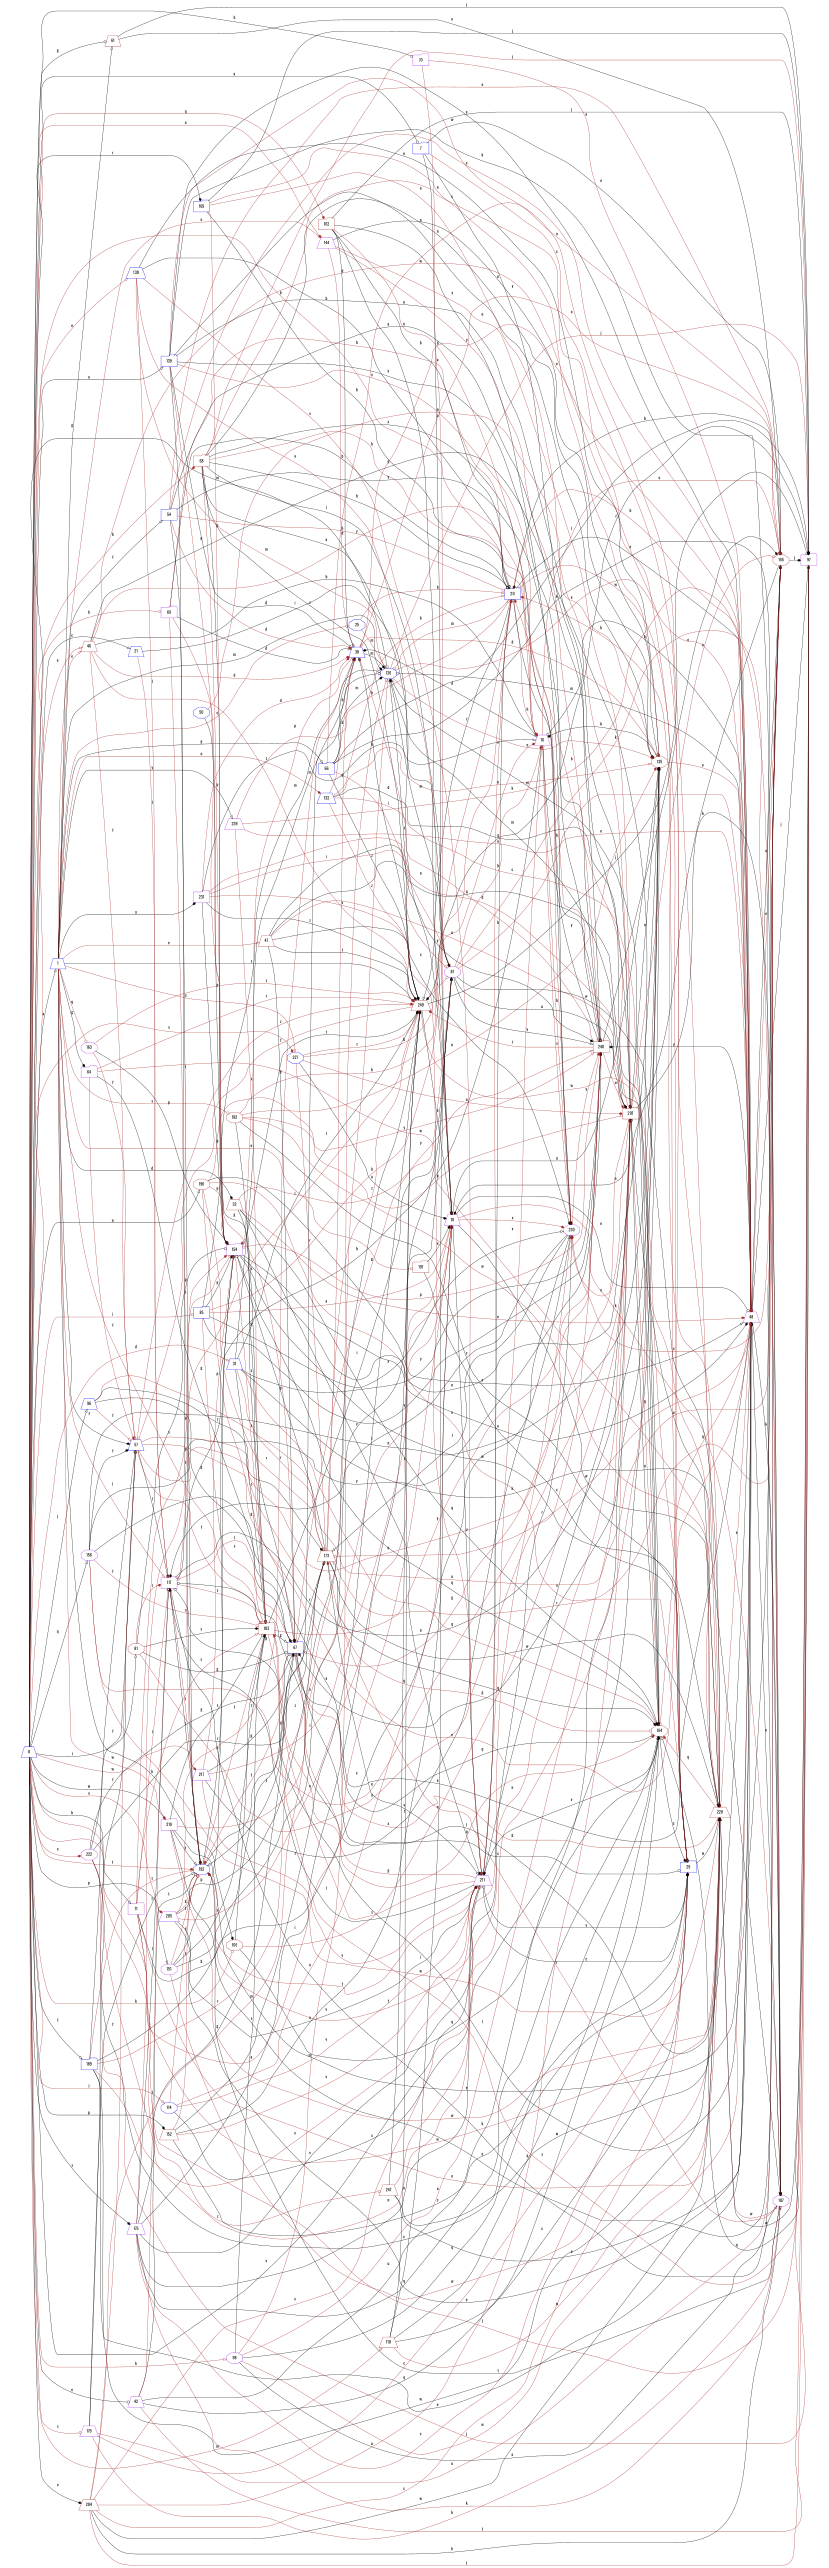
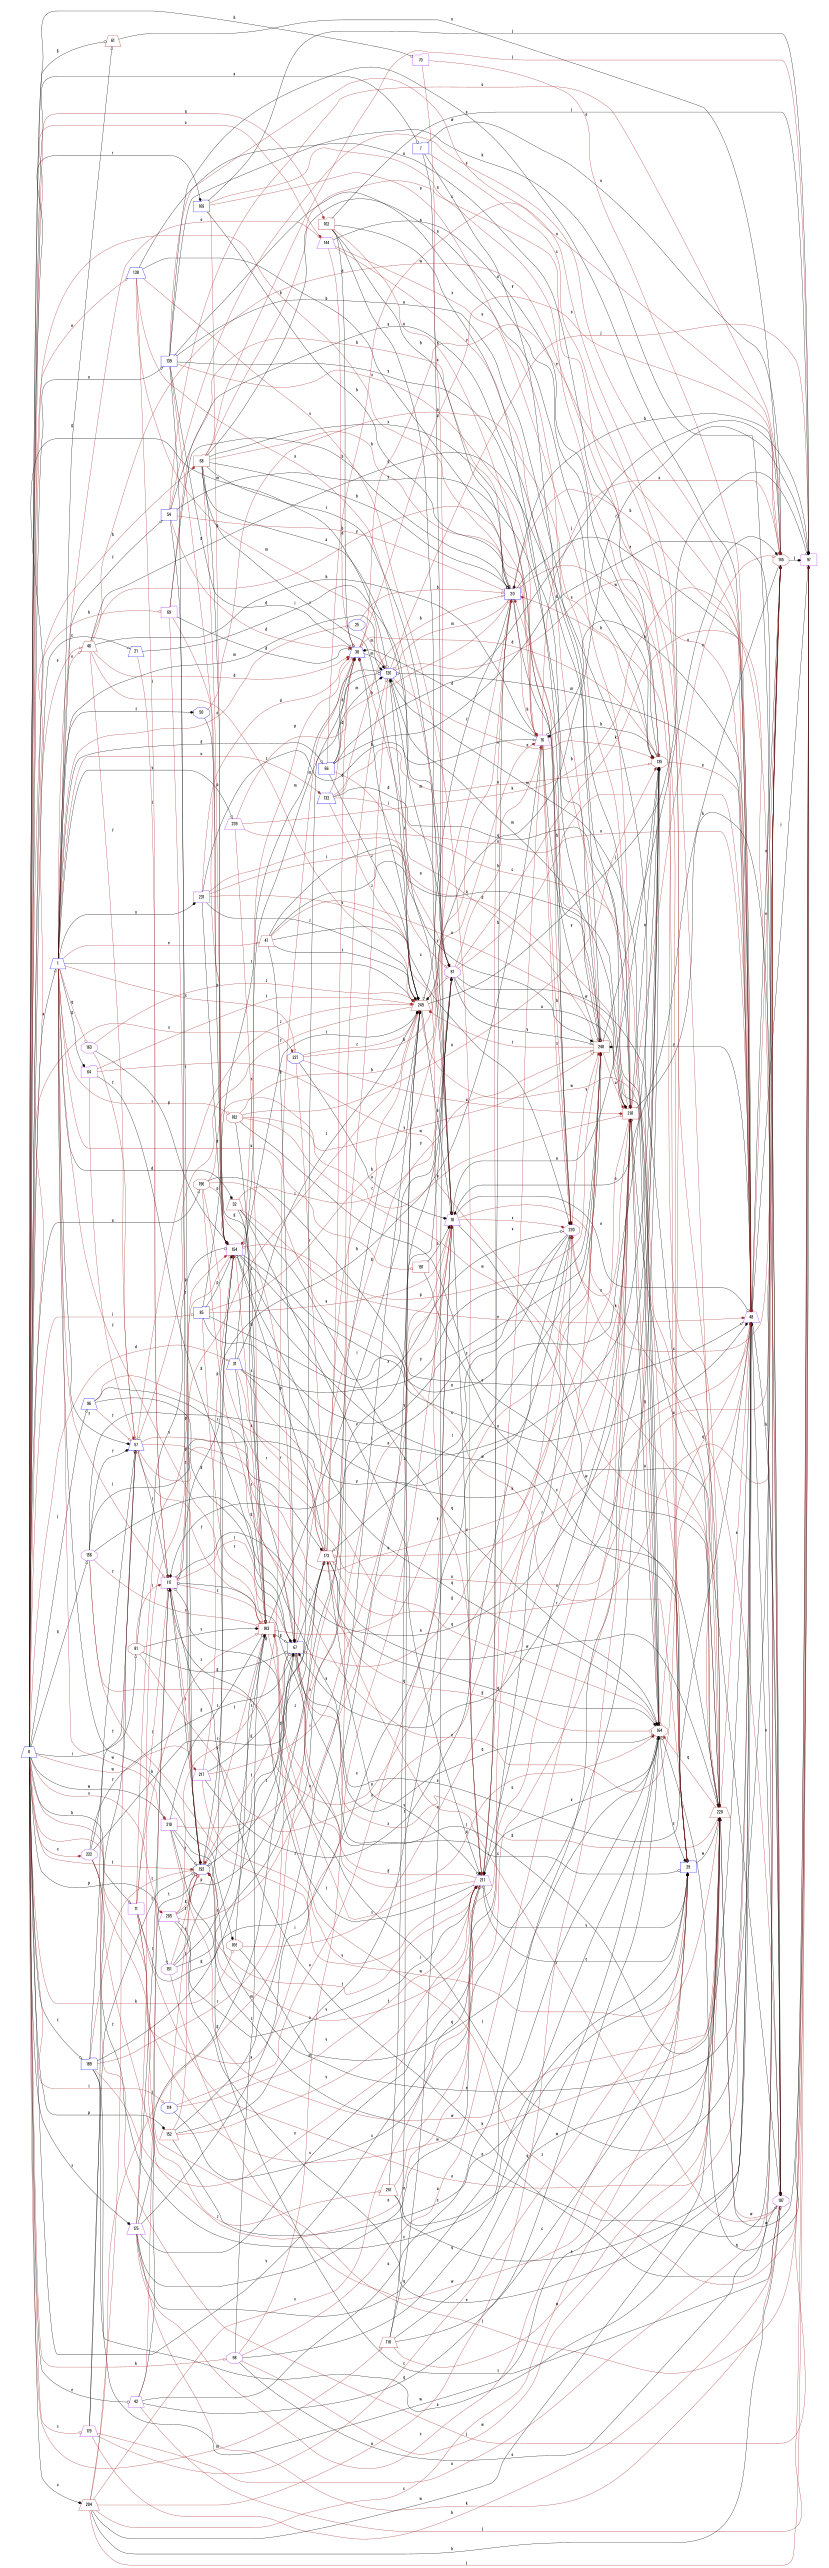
(720, 7) -> none
none -> (76, 719)
